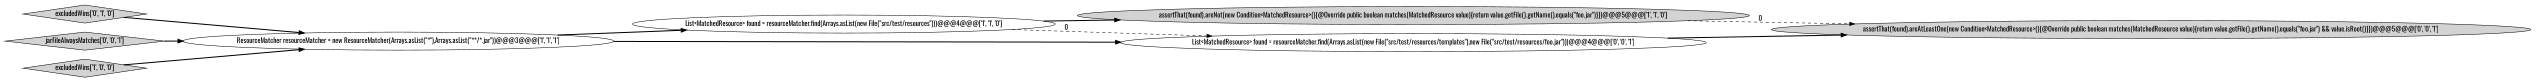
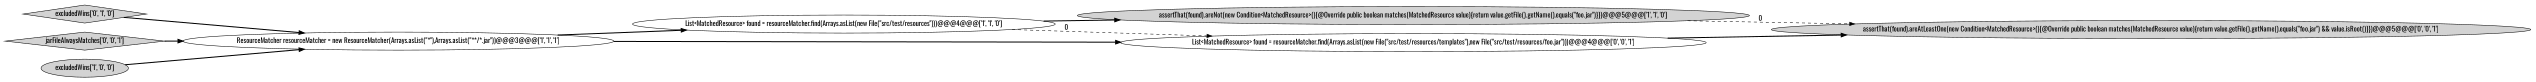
(85, 68) -> (85, 68)
